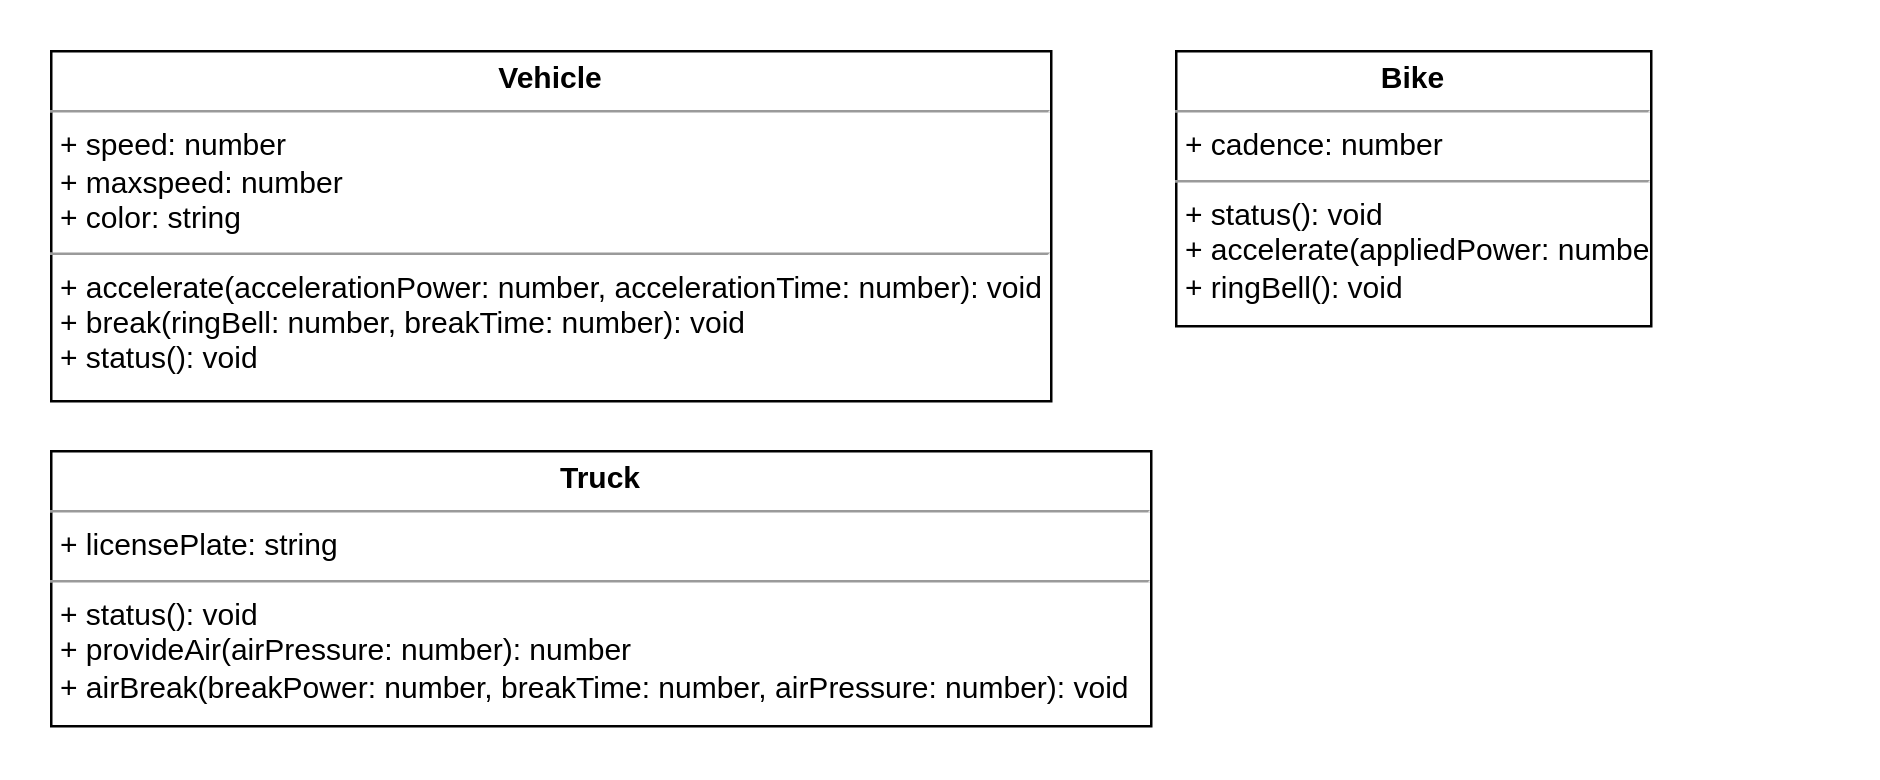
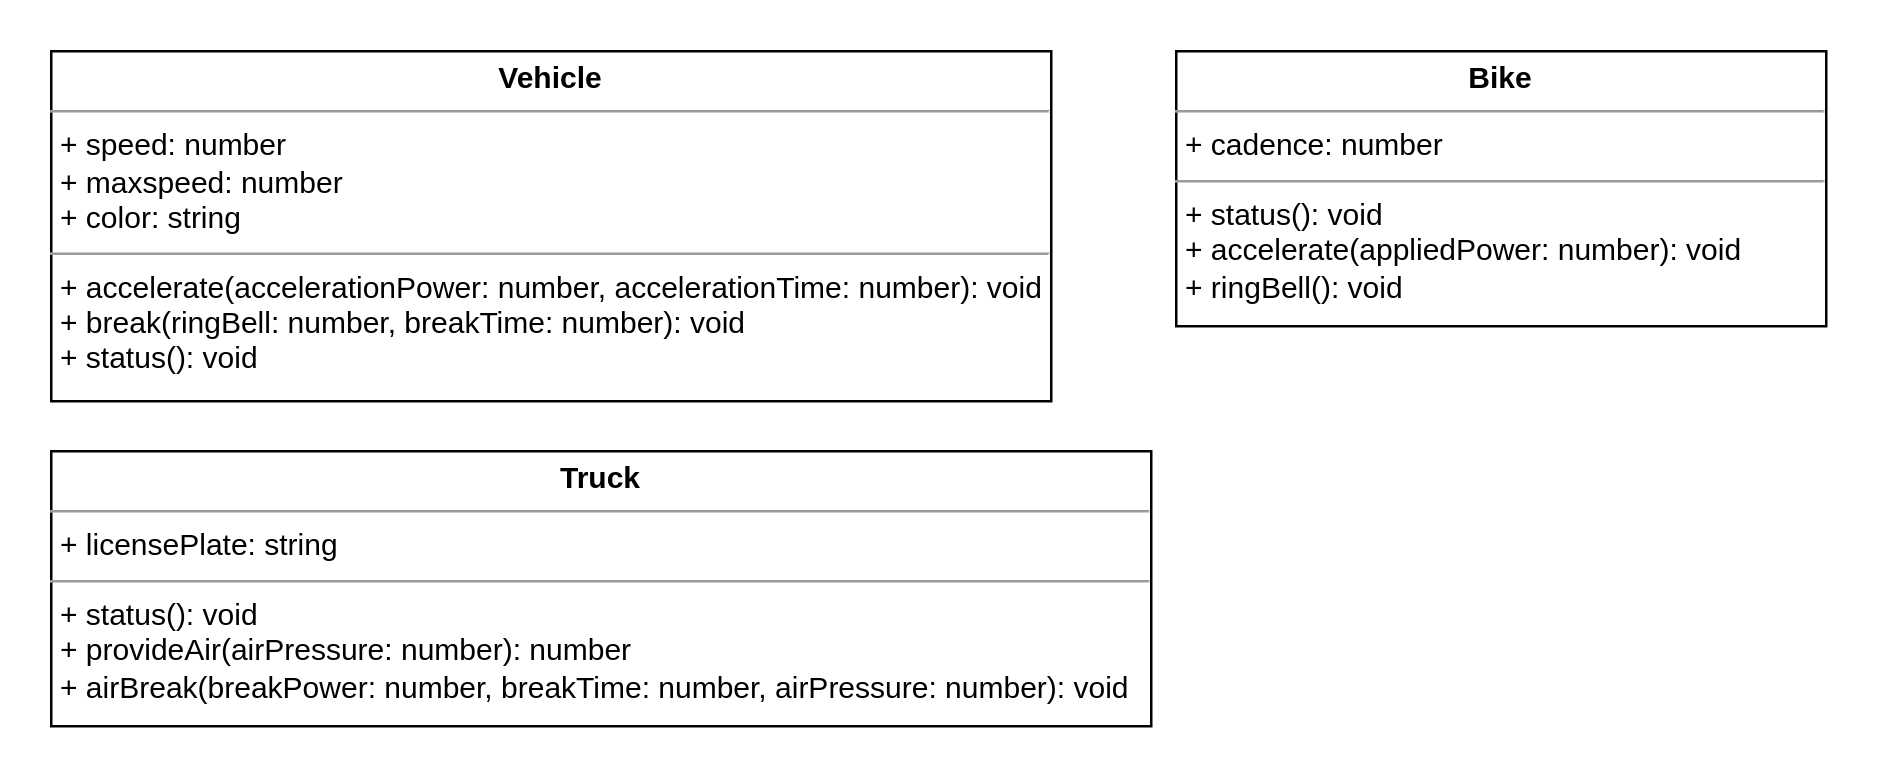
(1414, 189) -> (1501, 189)
